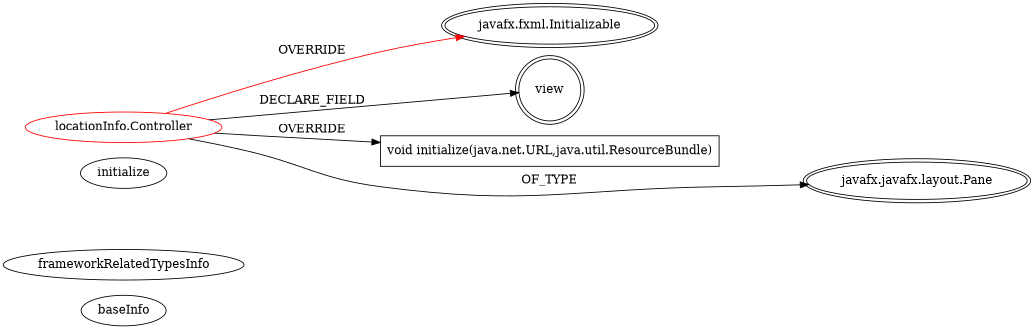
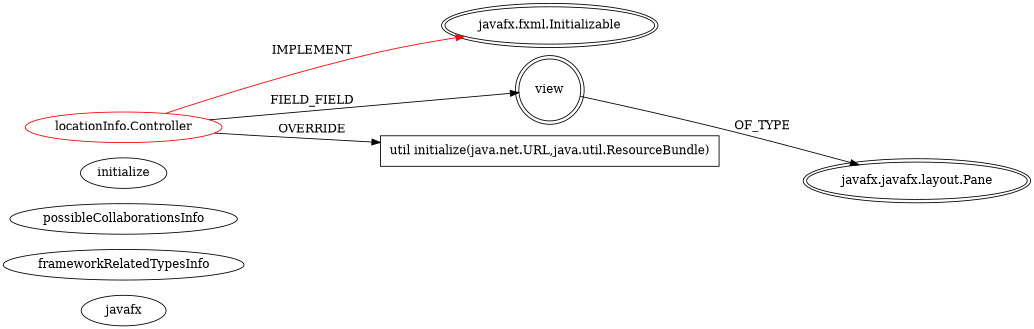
(312, 50) -> (312, 50)
(312, 101) -> (312, 101)
(550, 151) -> (550, 151)
(491, 196) -> (716, 127)
none -> (124, 219)
(124, 311) -> (124, 311)
